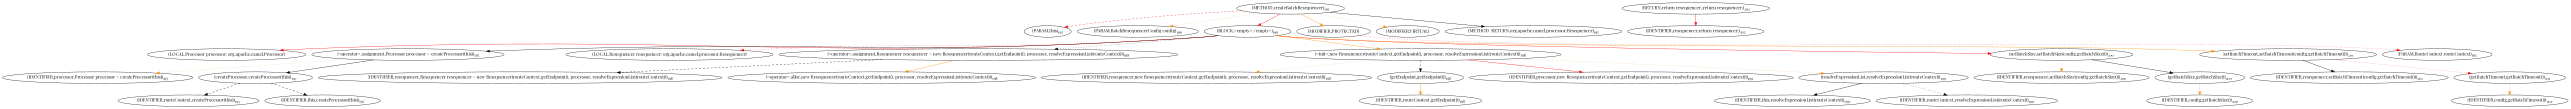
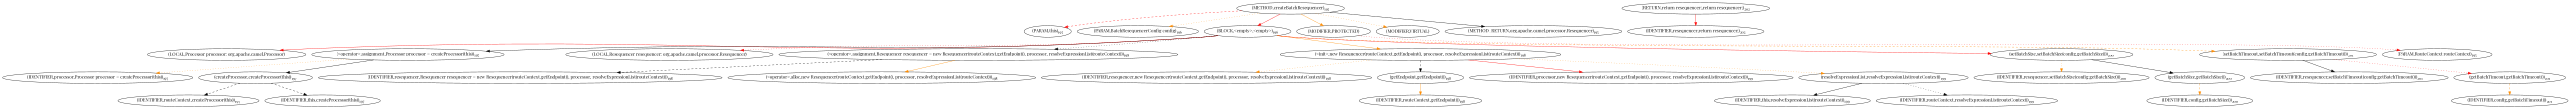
(1908, 47) -> (1908, 47)
